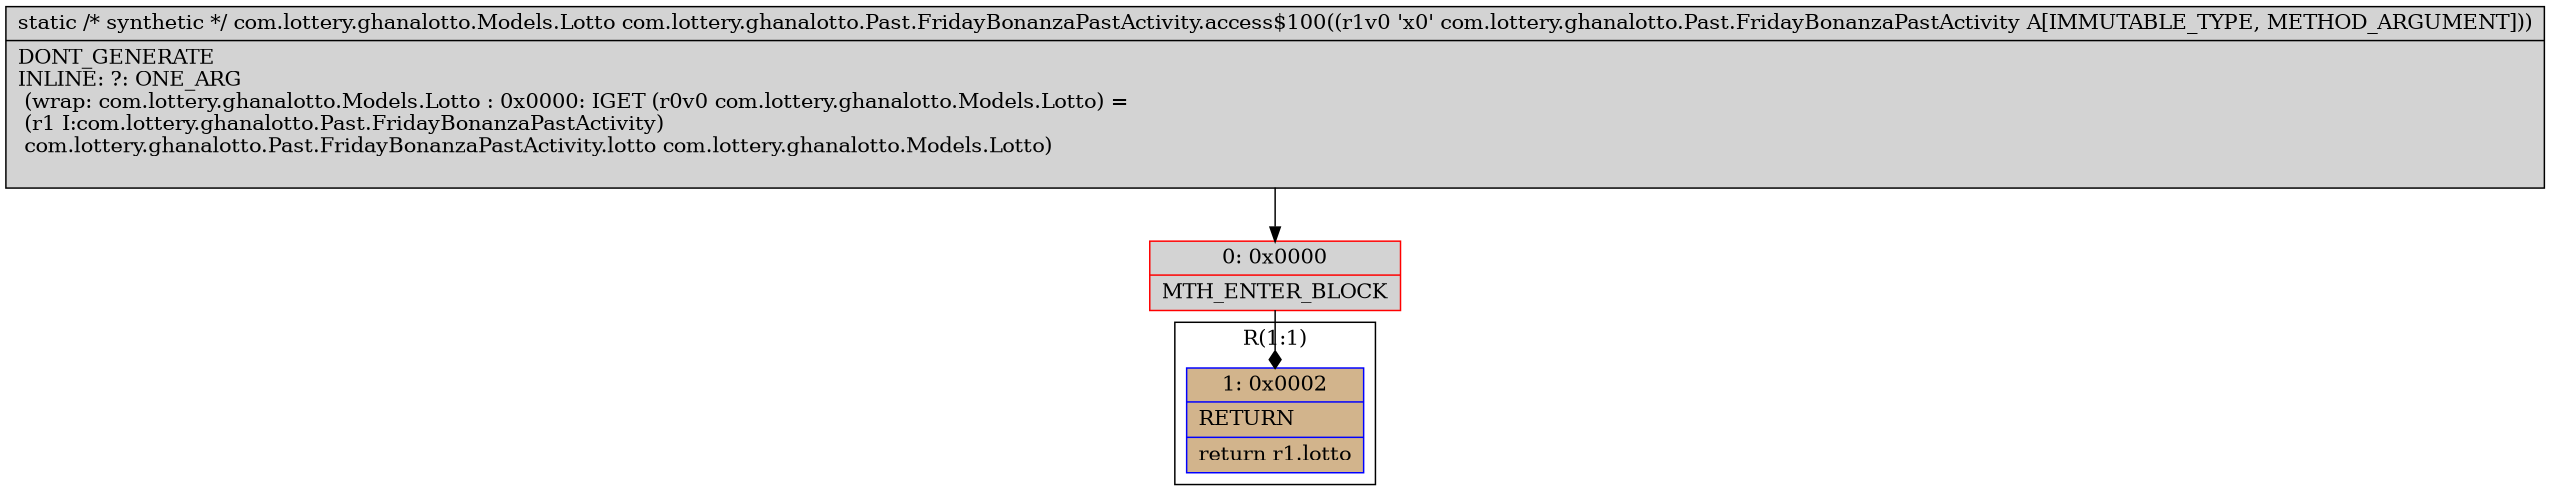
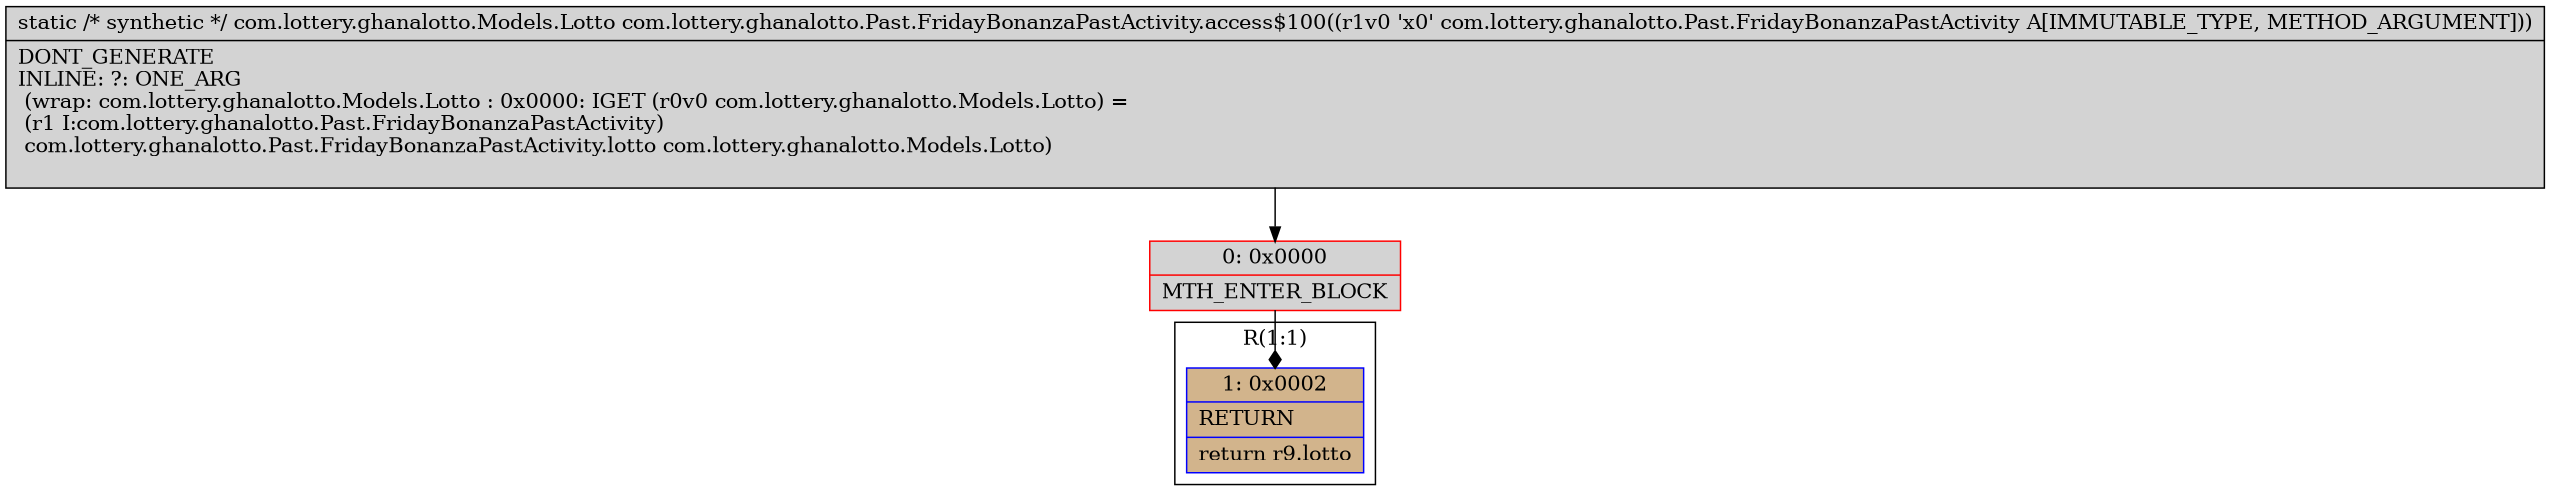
(1275, 454) -> (1275, 454)
